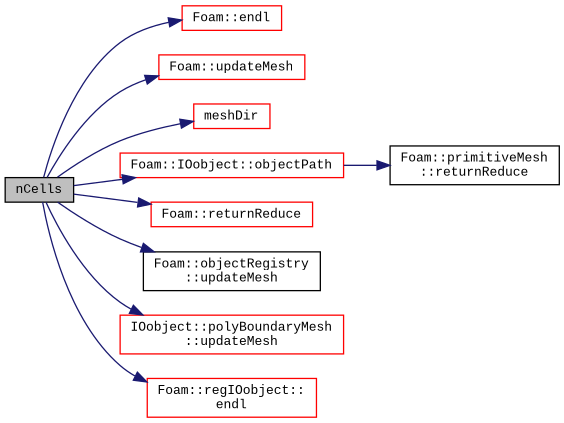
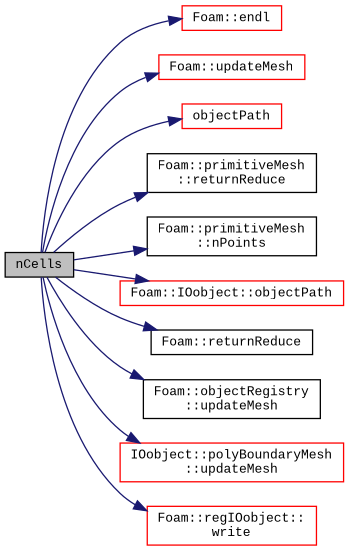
(232, 116) -> (232, 116)
(360, 165) -> (92, 221)
(232, 214) -> (232, 342)
none -> (232, 236)
(232, 398) -> (232, 526)
